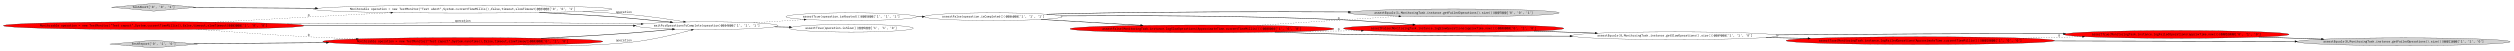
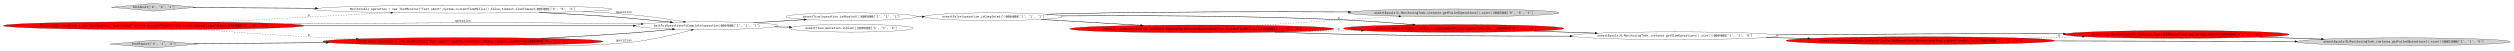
(779, 21) -> (779, 21)
